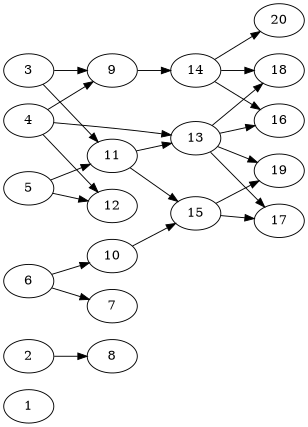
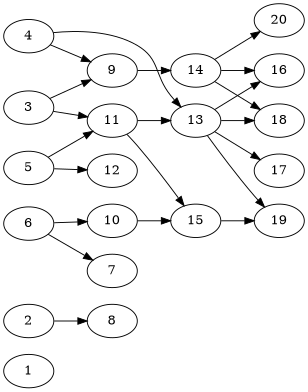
(67, 160) -> none
(233, 217) -> none
